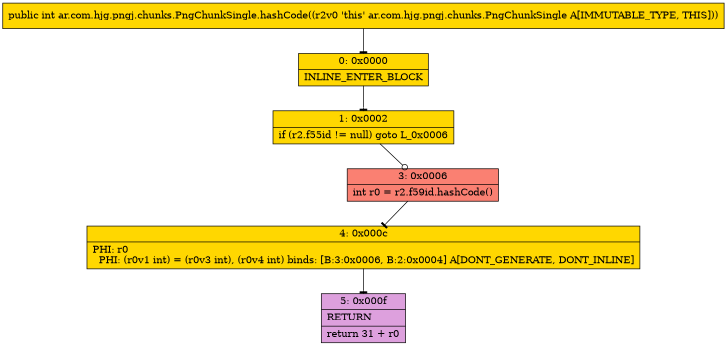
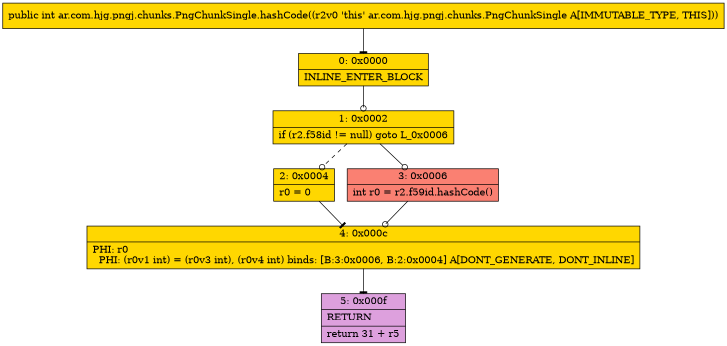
(363, 97) -> (363, 97)
(363, 135) -> (363, 135)
none -> (304, 185)
(397, 212) -> (397, 212)
(363, 334) -> (363, 334)
